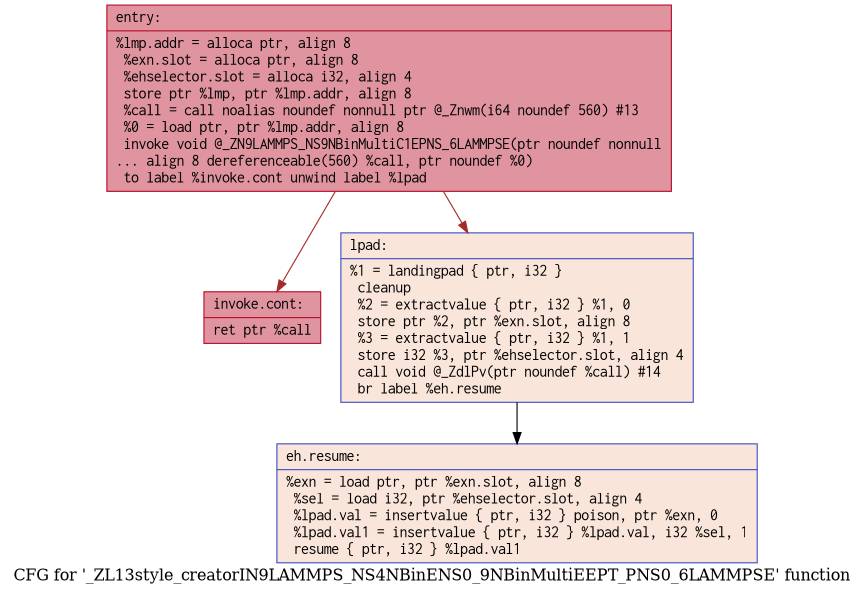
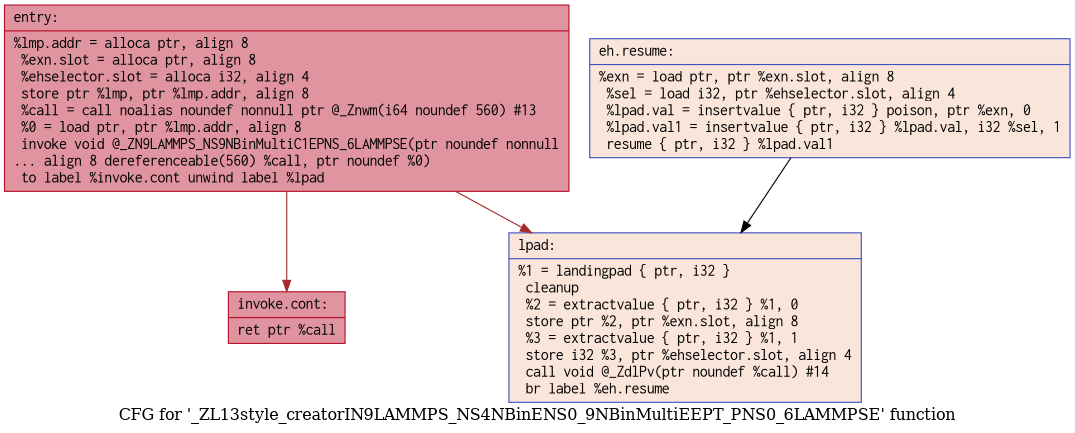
(517, 417) -> (769, 190)
